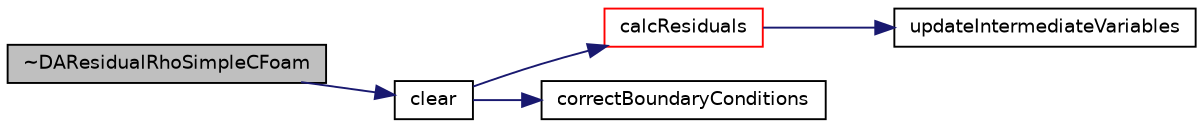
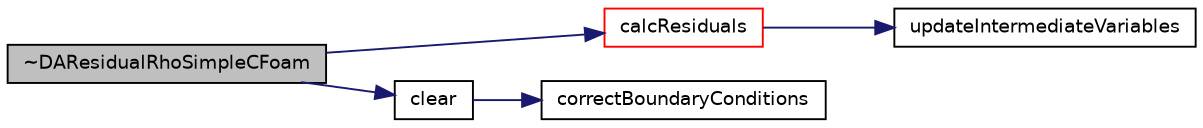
(530, 67) -> (455, 44)
